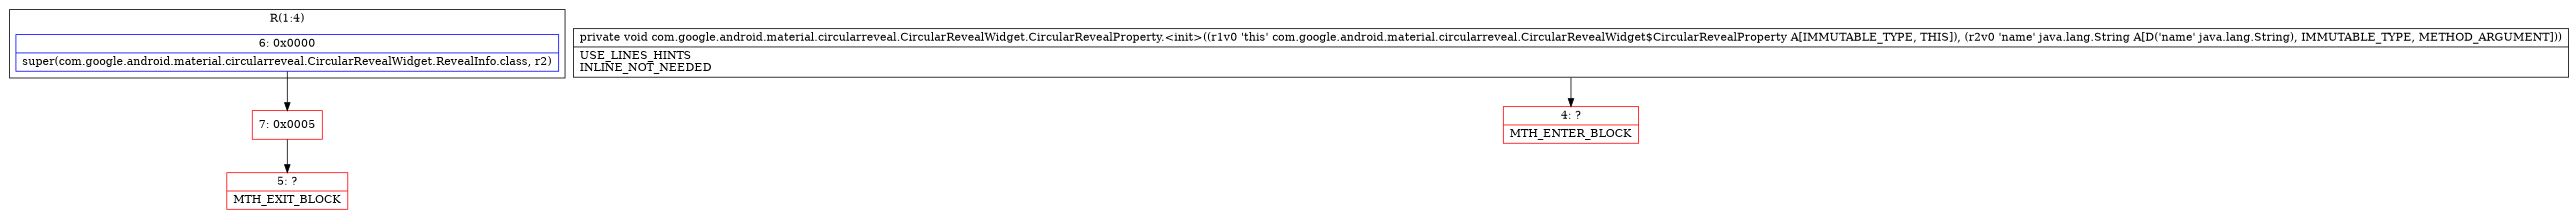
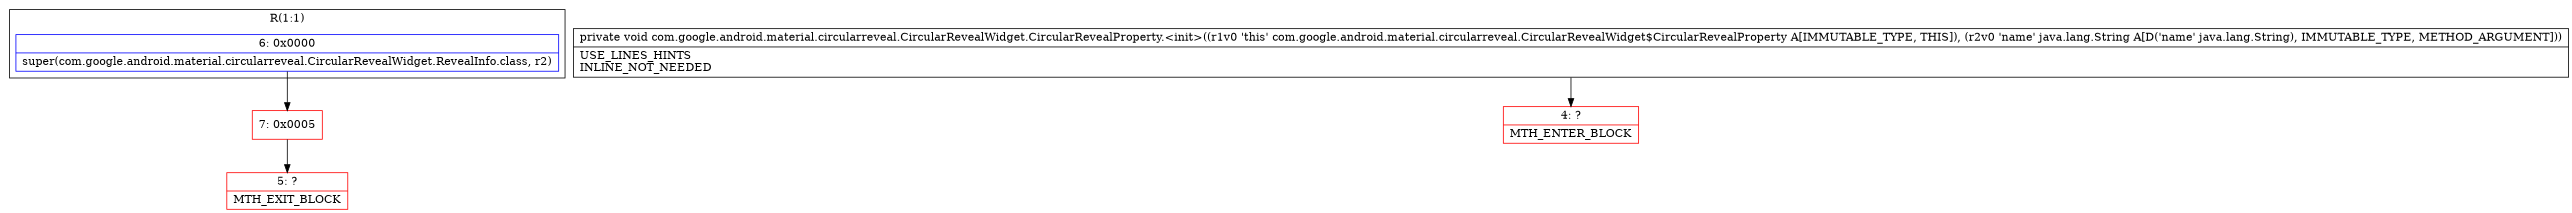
(287, 19) -> (287, 19)
